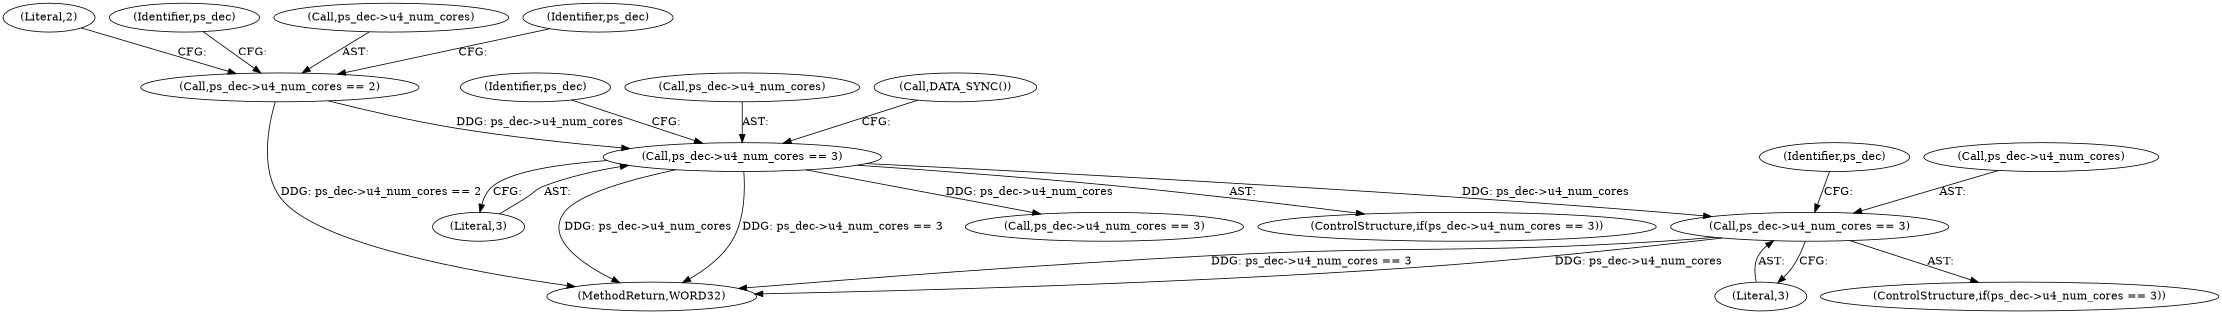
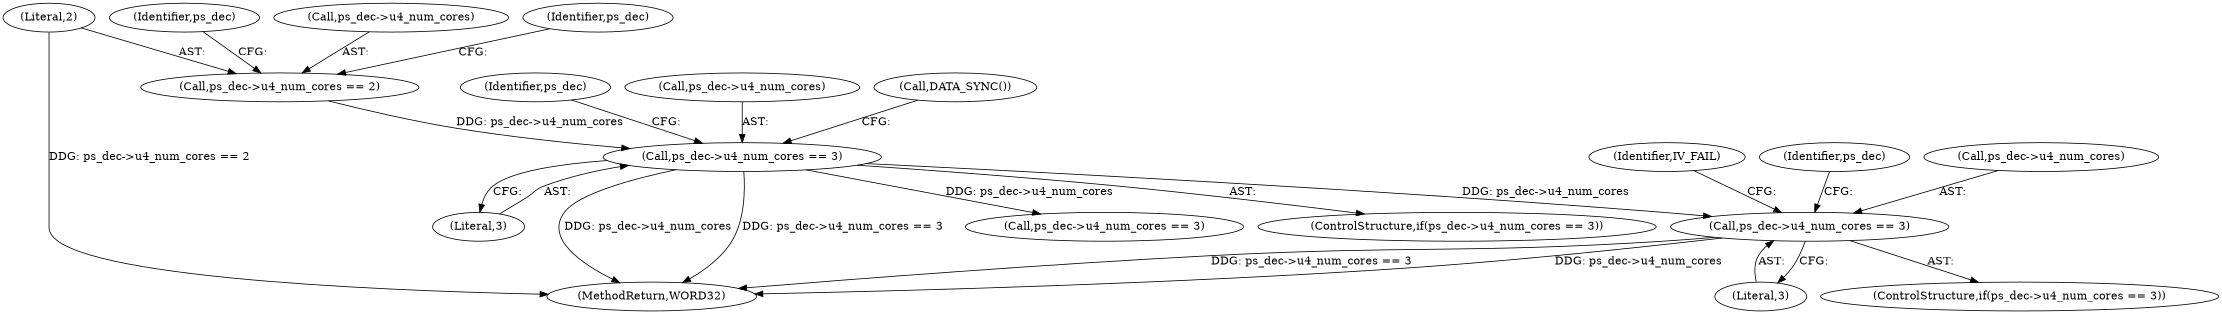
(194, 52) -> (194, 52)
none -> (1667, 157)
(370, 245) -> (191, 273)
